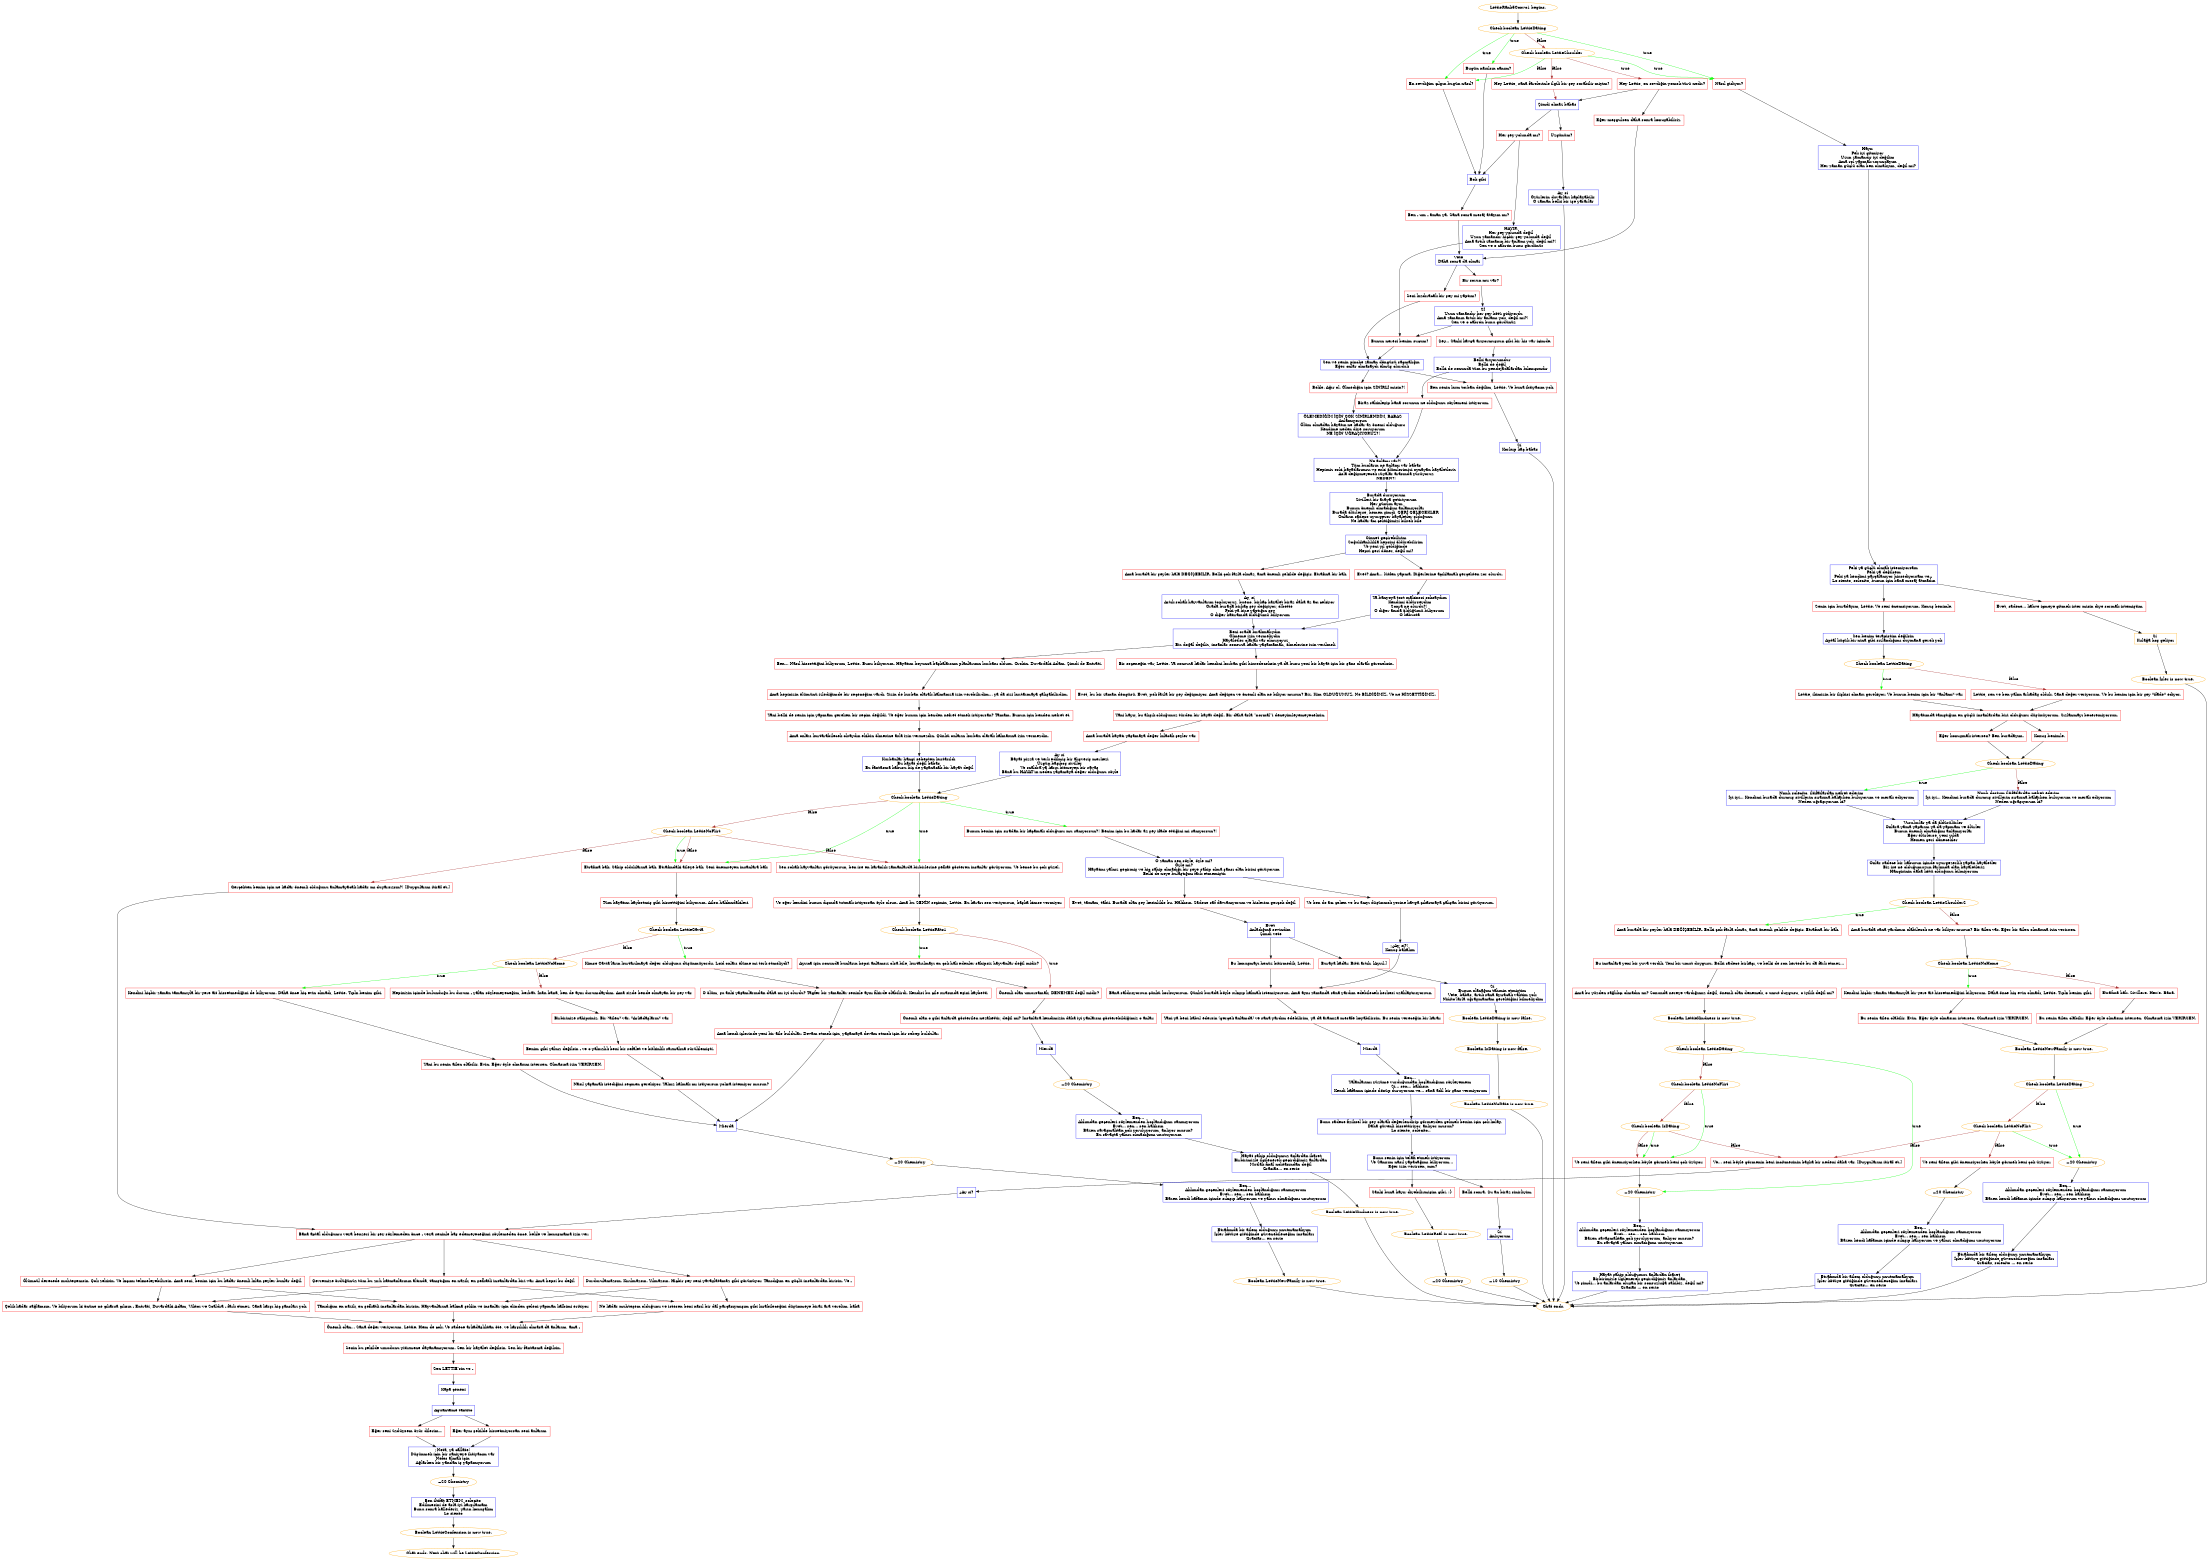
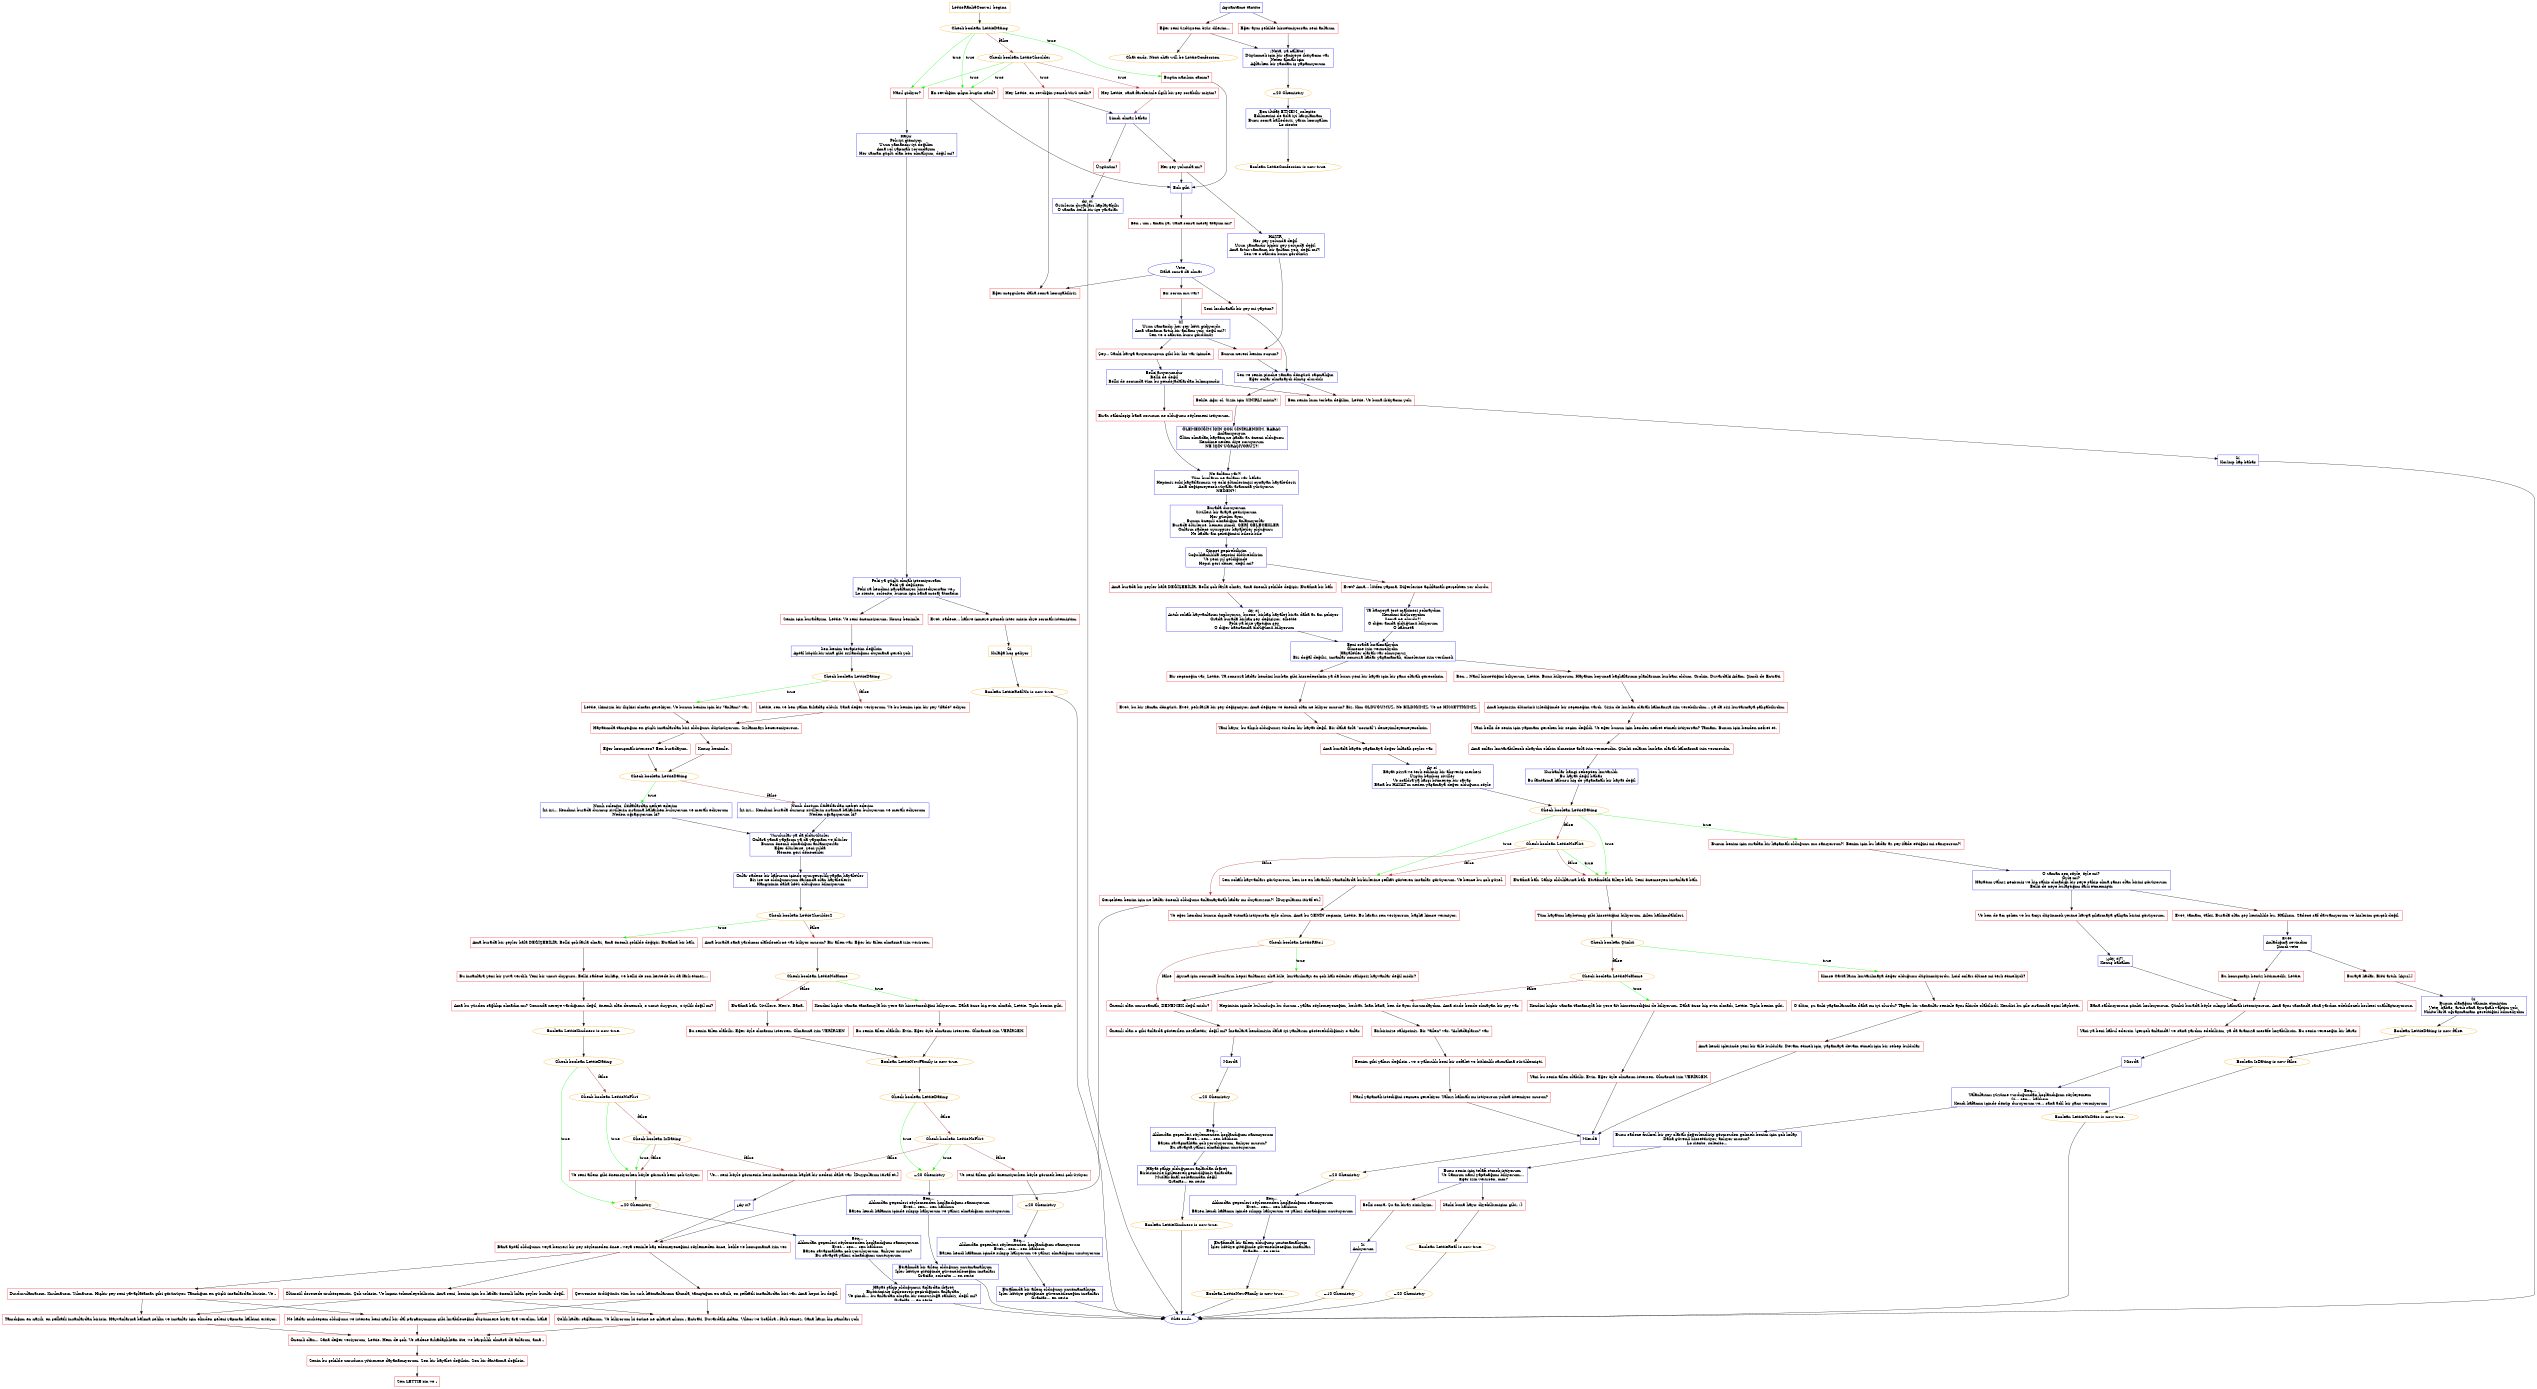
(1518, 8) -> (980, 8)
(1542, 69) -> (1000, 78)
(1557, 69) -> (1122, 78)
(1610, 238) -> (1112, 281)
(1459, 260) -> (1181, 270)
(1359, 388) -> (1237, 401)
(2168, 679) -> (1020, 692)
(676, 930) -> (1612, 943)
(1054, 964) -> (1167, 977)
(1554, 1307) -> (1182, 1319)
(453, 1390) -> none
(453, 1542) -> (1185, 42)
